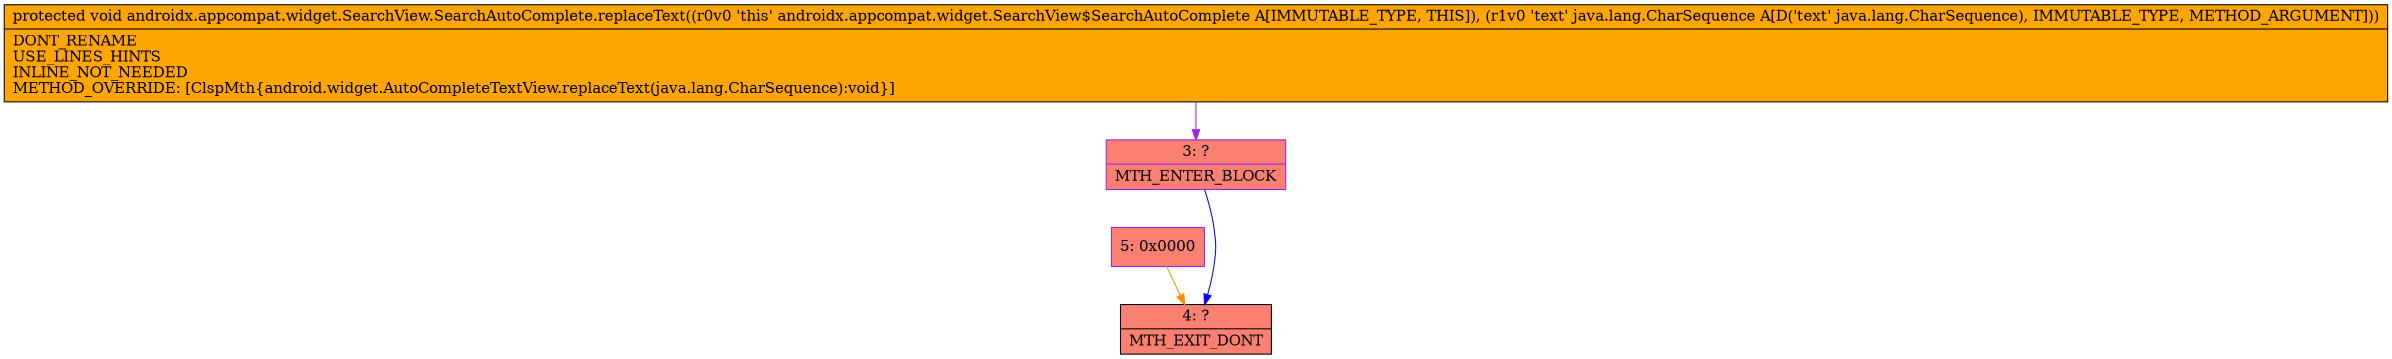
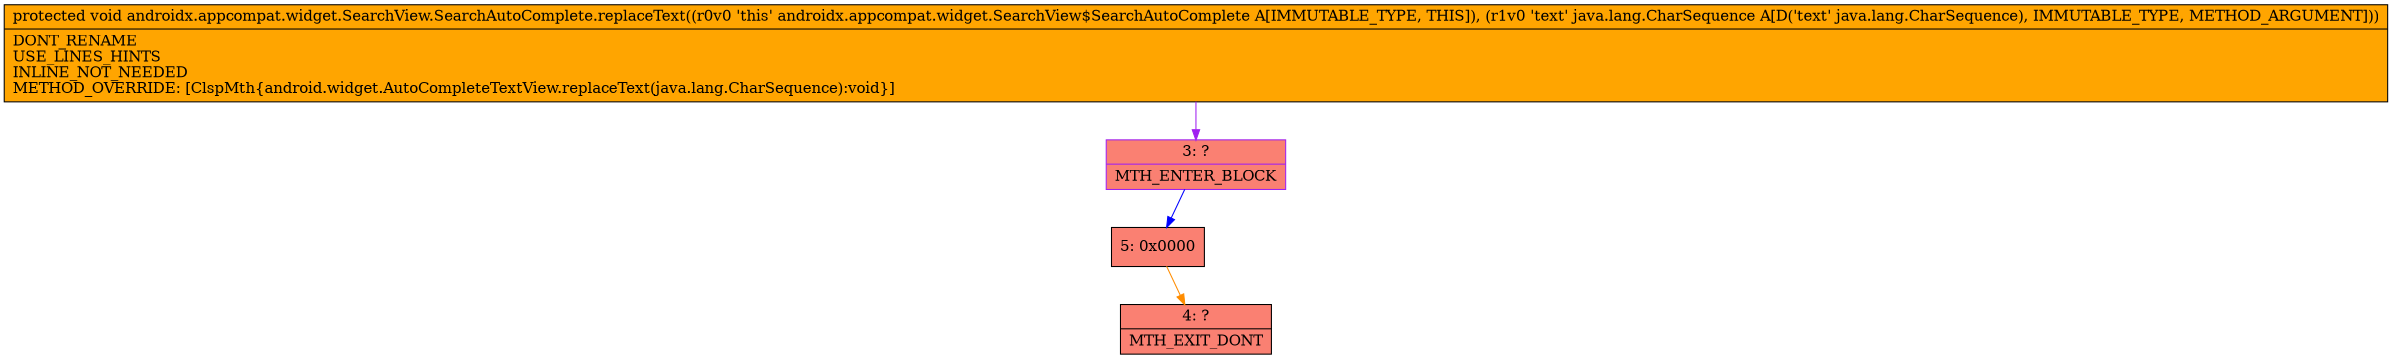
(1216, 242) -> (1178, 204)
(1158, 247) -> (1158, 247)
